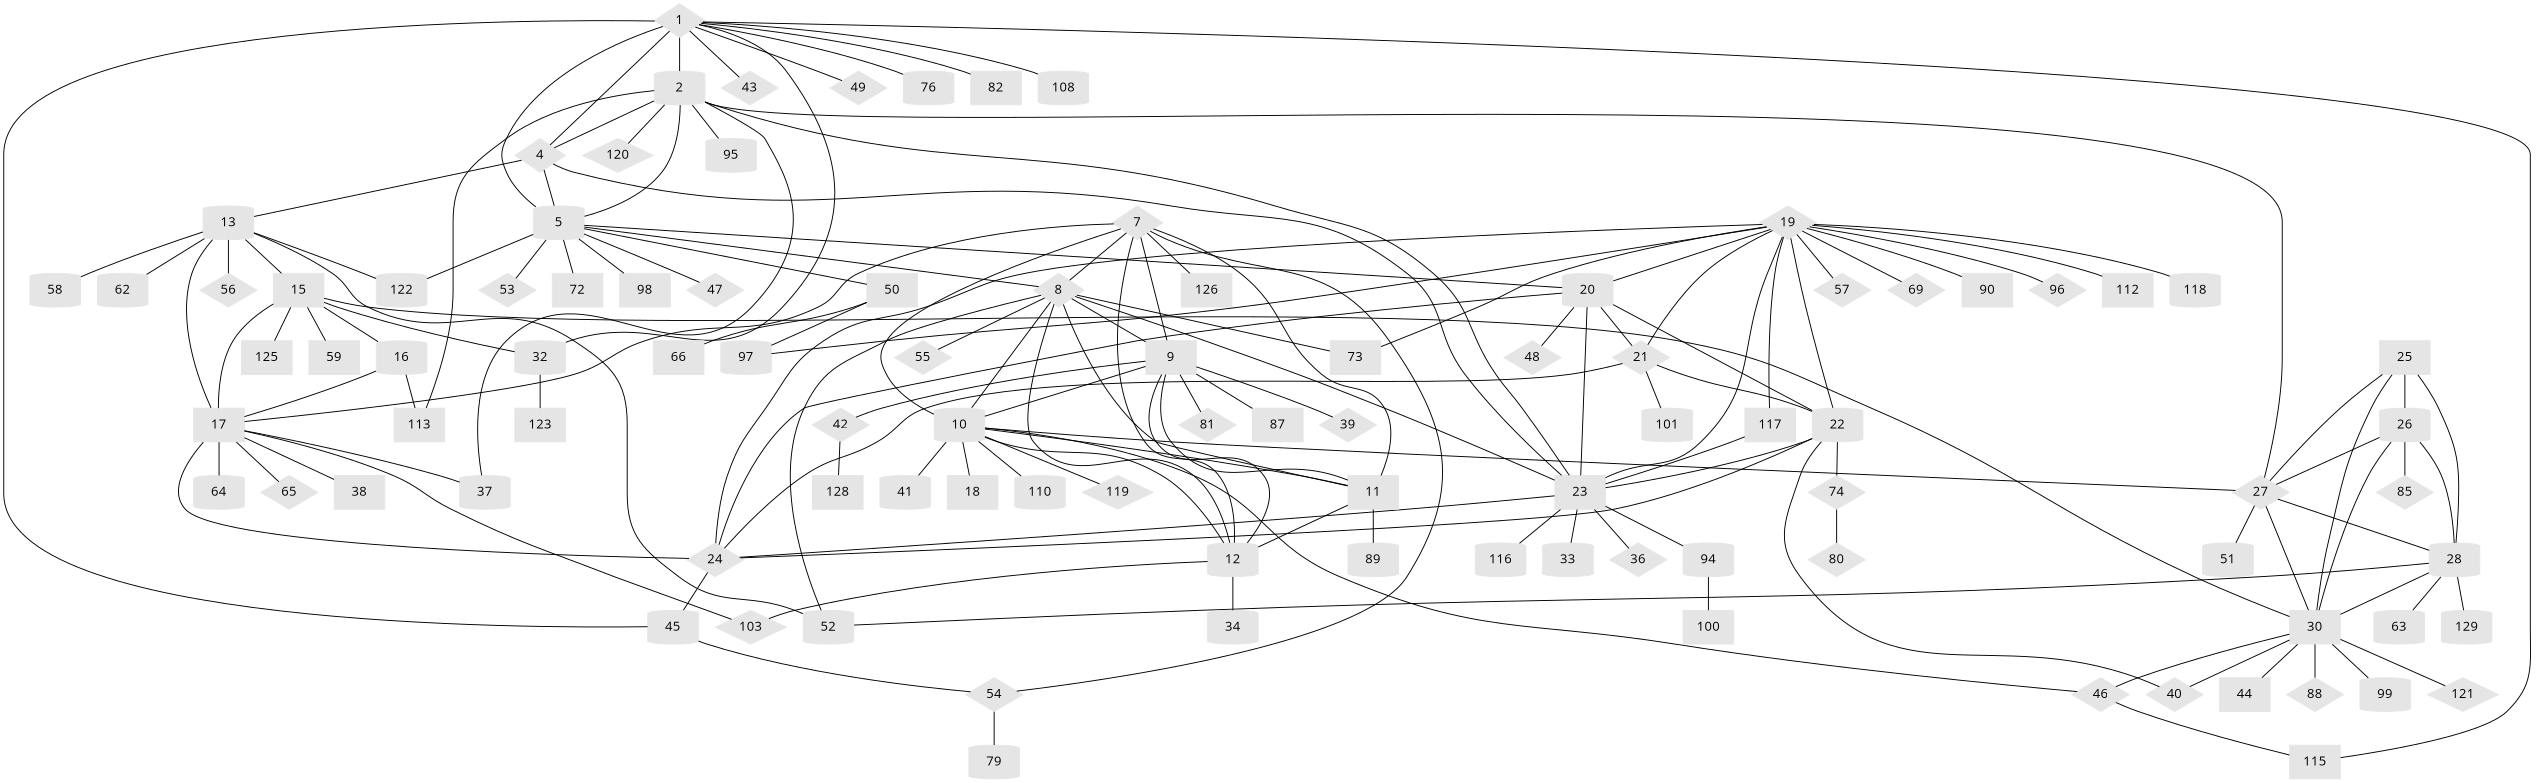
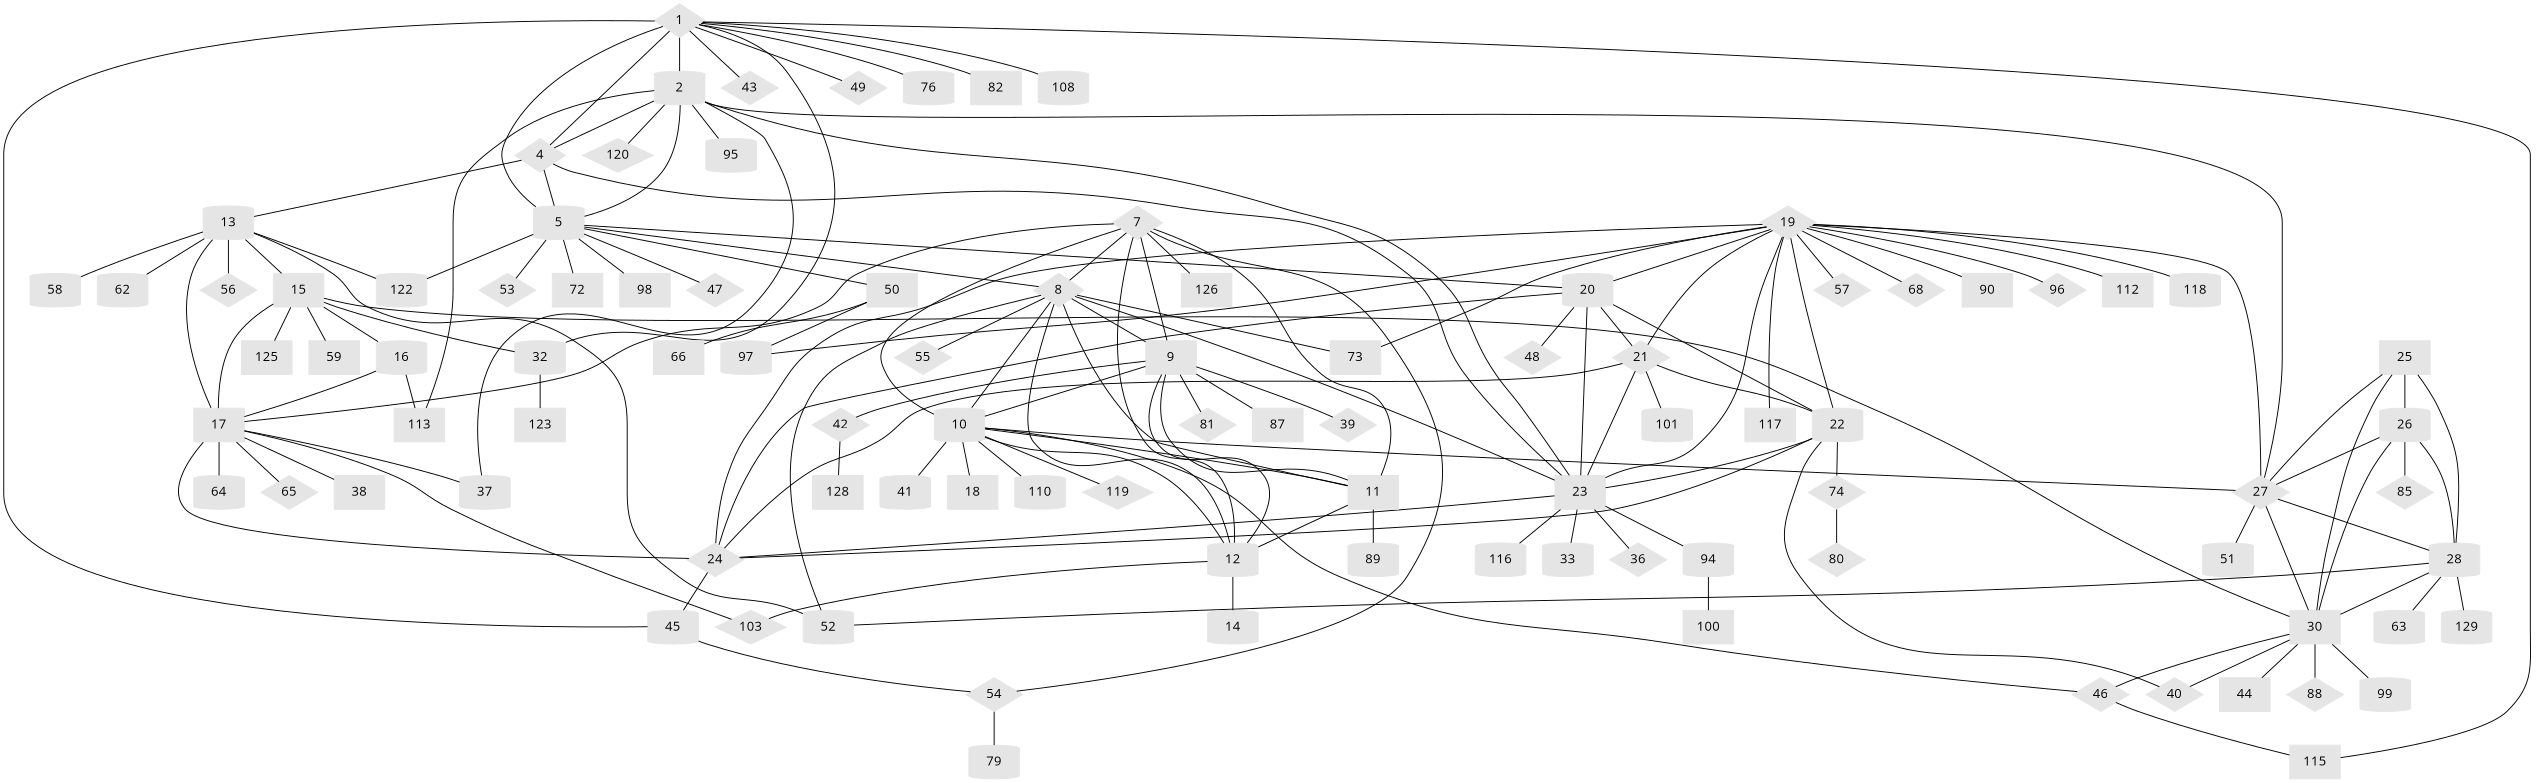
none -> (2126, 249)
(1916, 290) -> (1916, 290)
(1696, 454) -> (1611, 423)
(1233, 627) -> (1233, 627)
(2463, 695) -> none
